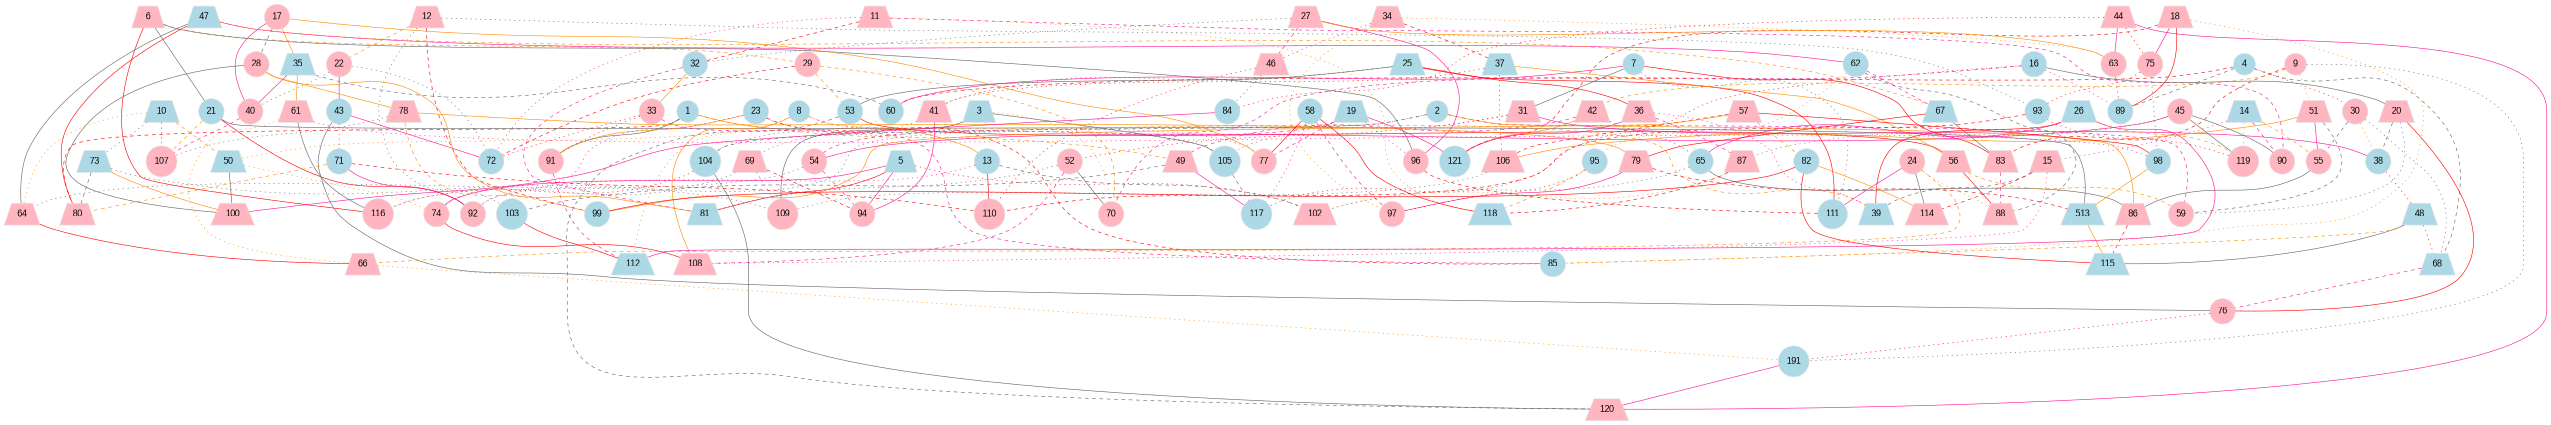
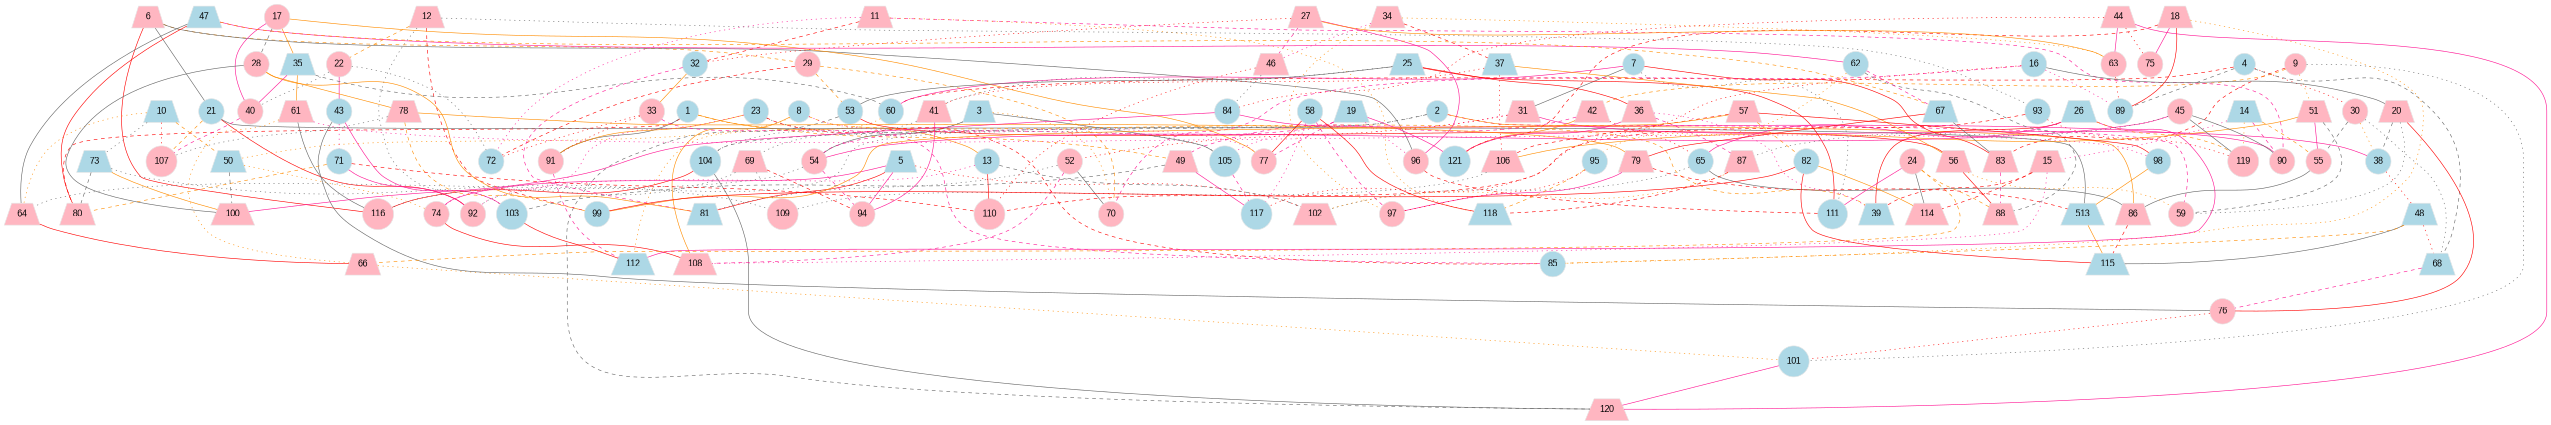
(984, 36) -> (984, 36)
(2079, 91) -> none
(2154, 113) -> none
none -> (1758, 125)
(850, 131) -> (892, 134)
(444, 146) -> (391, 181)
(231, 188) -> (231, 188)
(1960, 188) -> (1960, 188)
(2075, 188) -> (2075, 188)
(543, 192) -> (543, 192)
(1969, 196) -> (1969, 196)
(1794, 361) -> (1794, 361)
